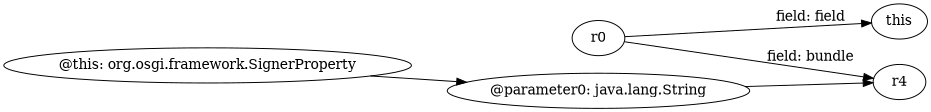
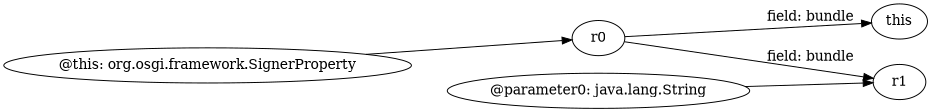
(811, 17) -> (811, 17)
(414, 79) -> (464, 47)
(899, 82) -> (899, 82)
